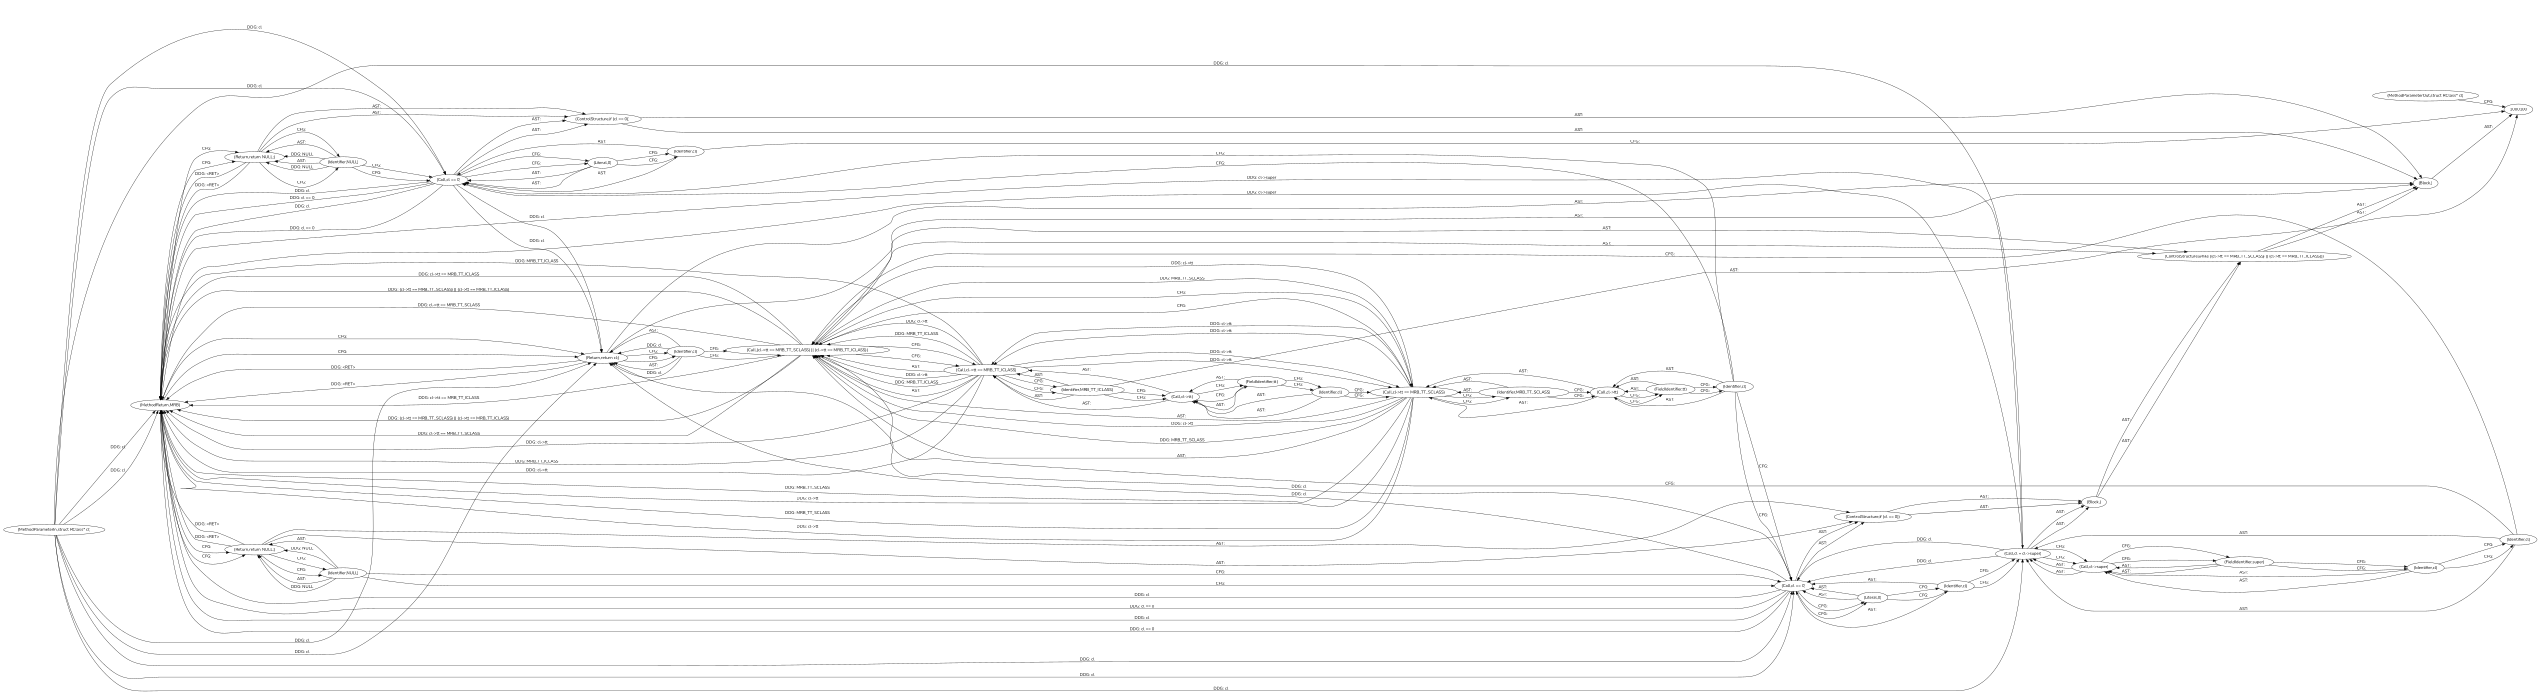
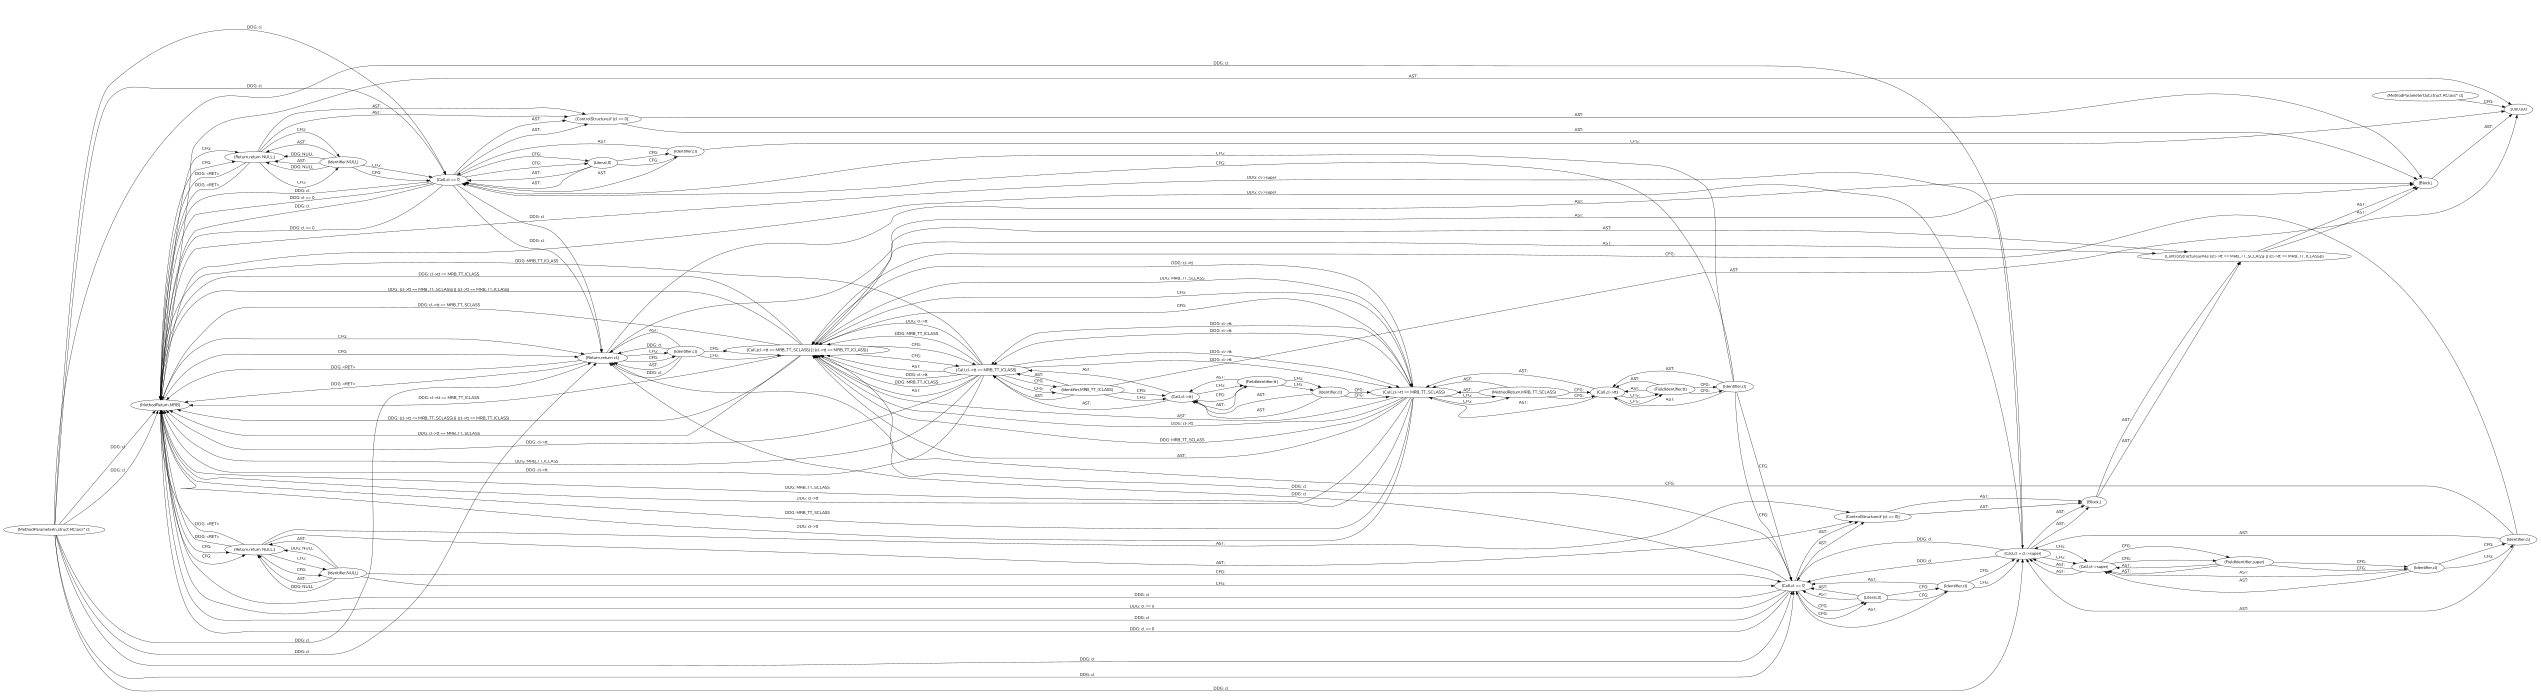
none -> (1219, 79)
(1524, 392) -> (1524, 392)
